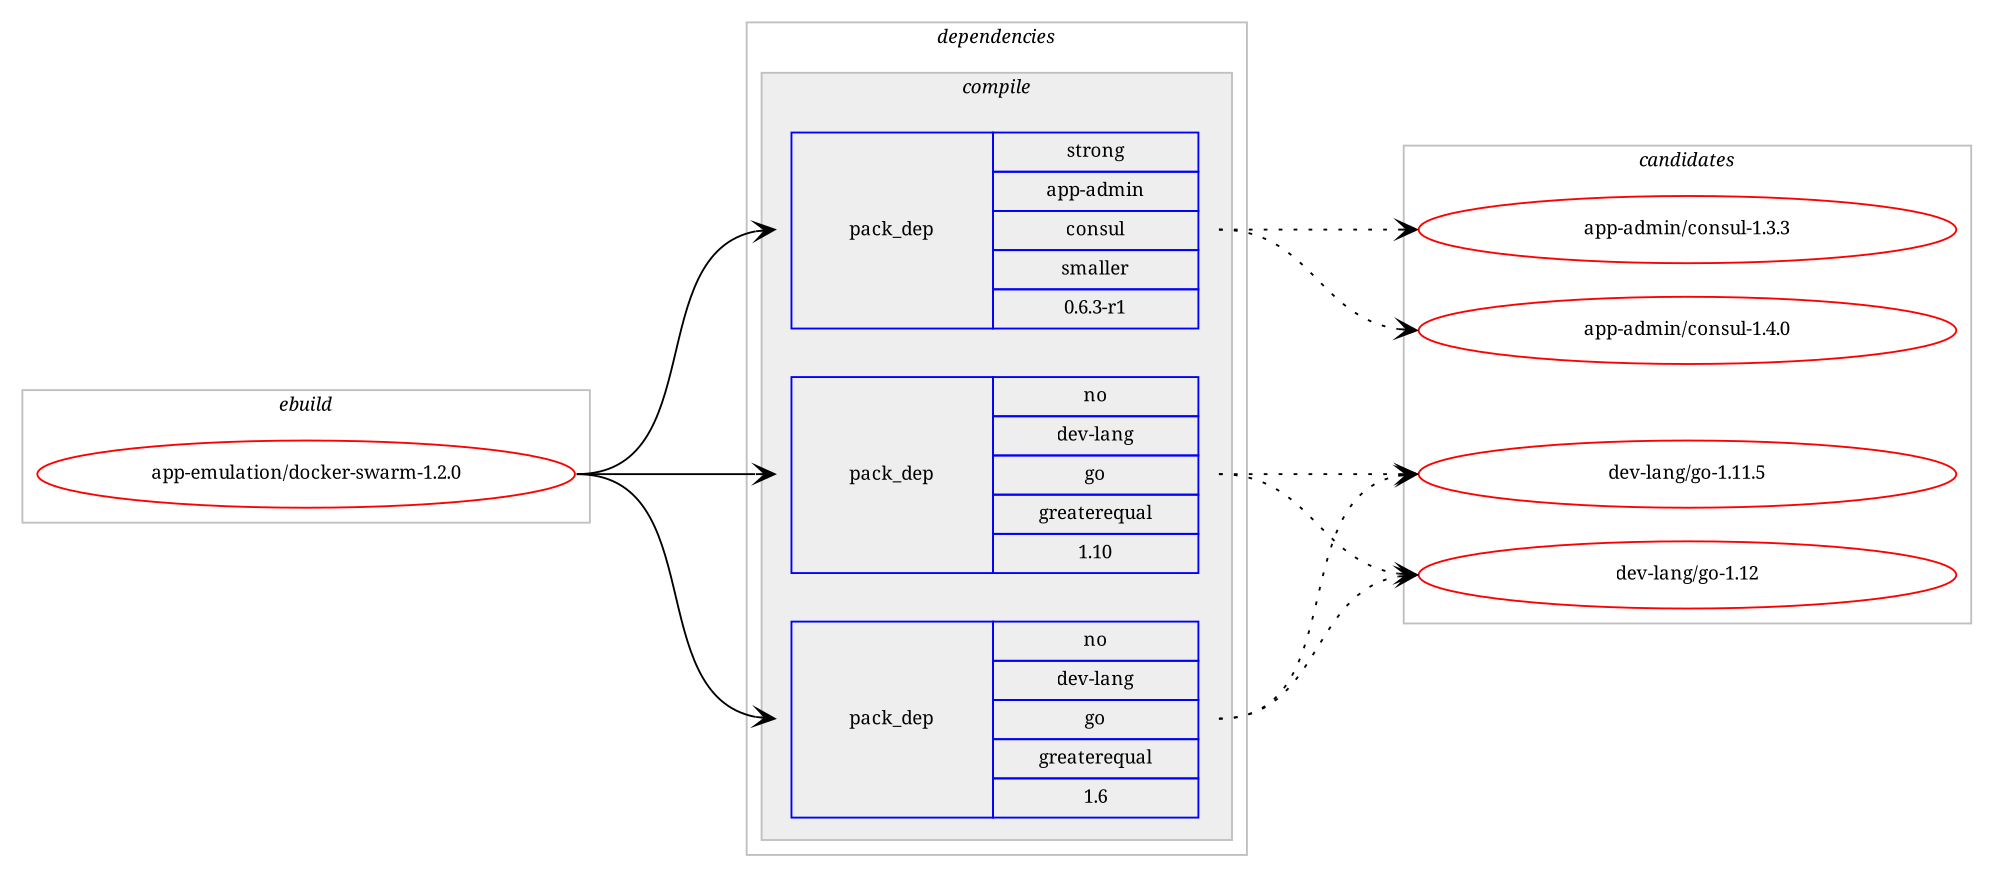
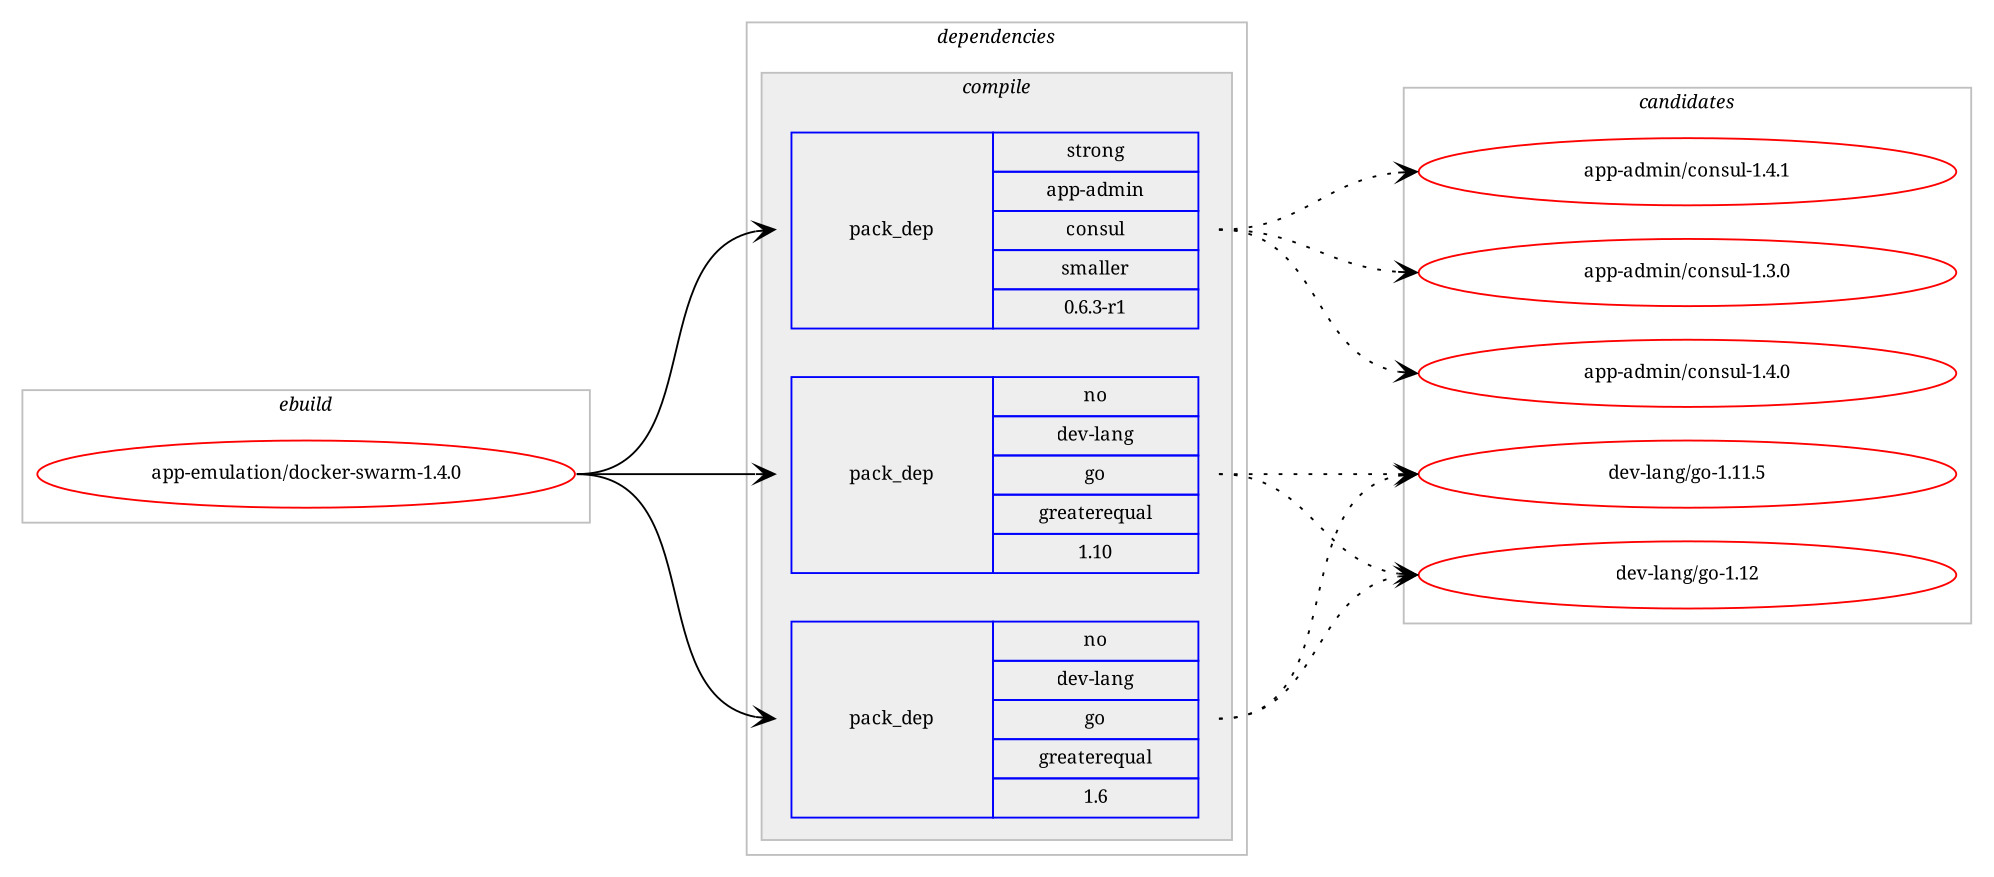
none -> (1687, 172)
(1687, 230) -> (1687, 273)
(306, 474) -> (306, 474)
